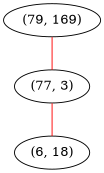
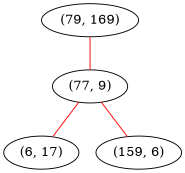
(52, 86) -> (90, 86)
(52, 153) -> (41, 153)
none -> (139, 153)
